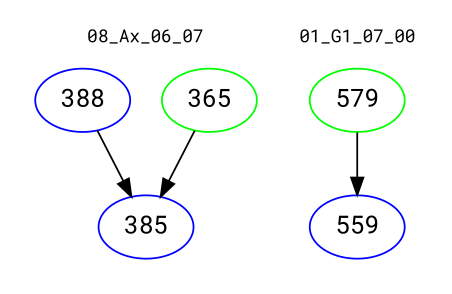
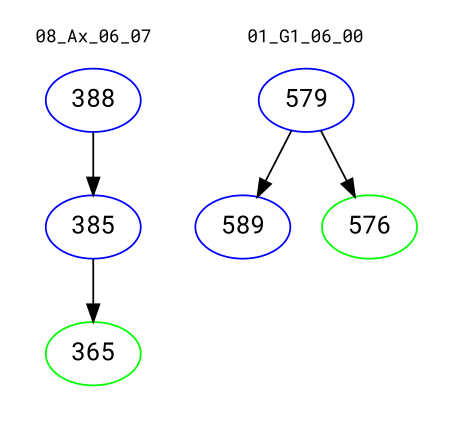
(358, 38) -> (306, 38)
(357, 100) -> (306, 100)
(182, 156) -> (93, 282)
(357, 227) -> (243, 227)
none -> (370, 227)
